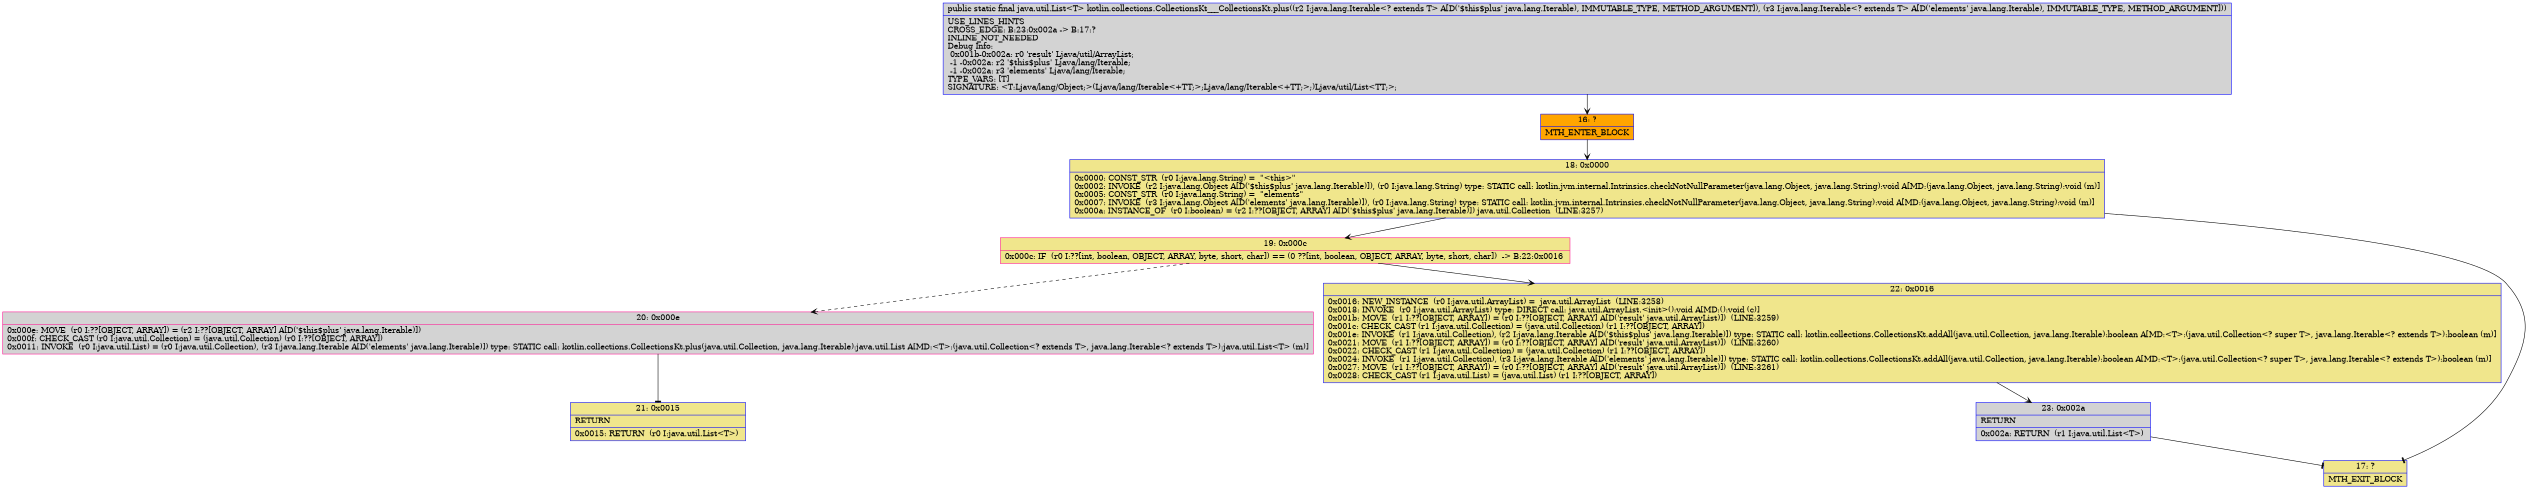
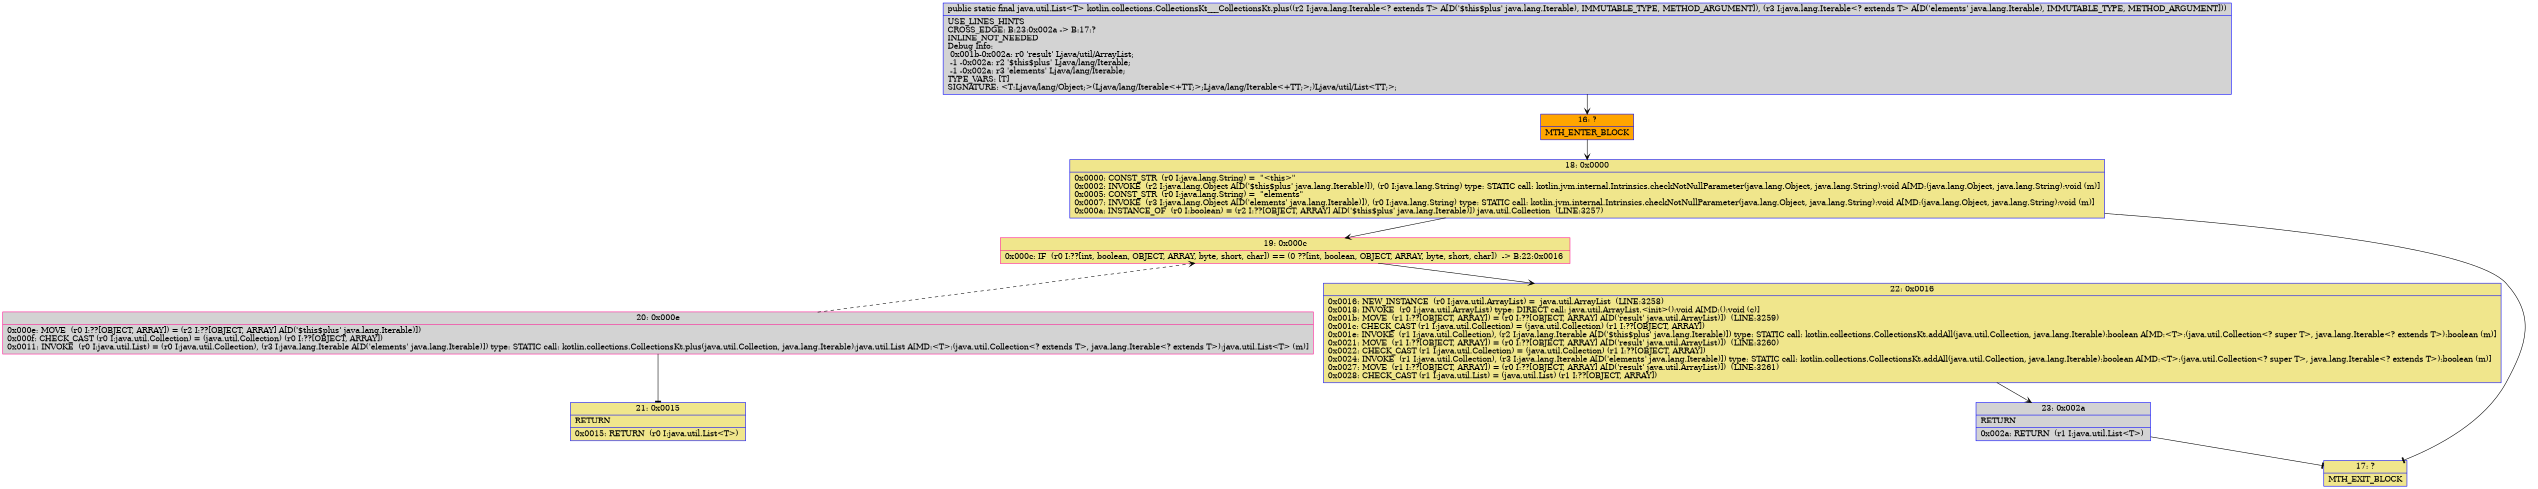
(1003, 287) -> (1003, 288)
